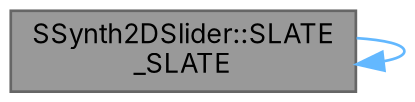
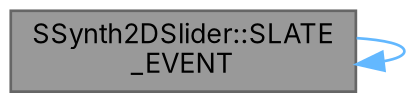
(183, 51) -> (183, 51)
